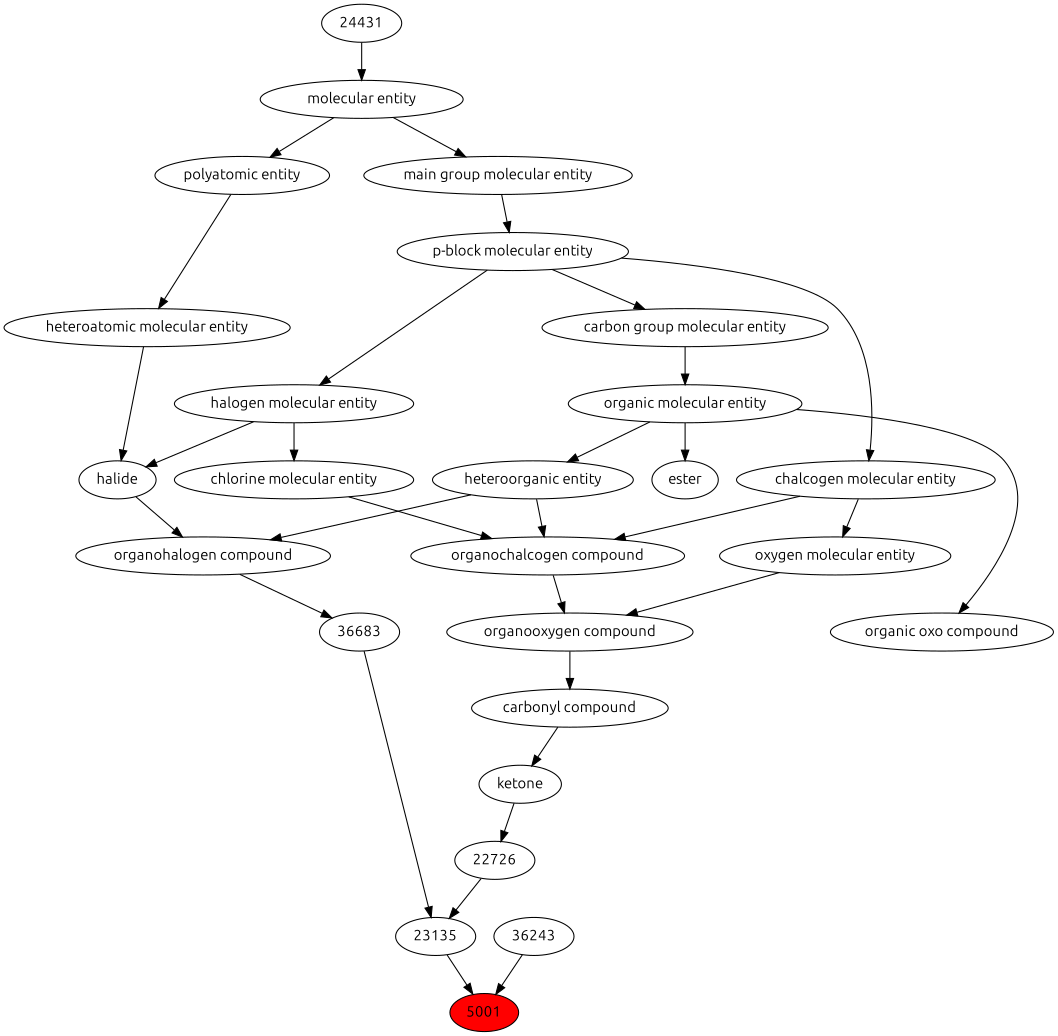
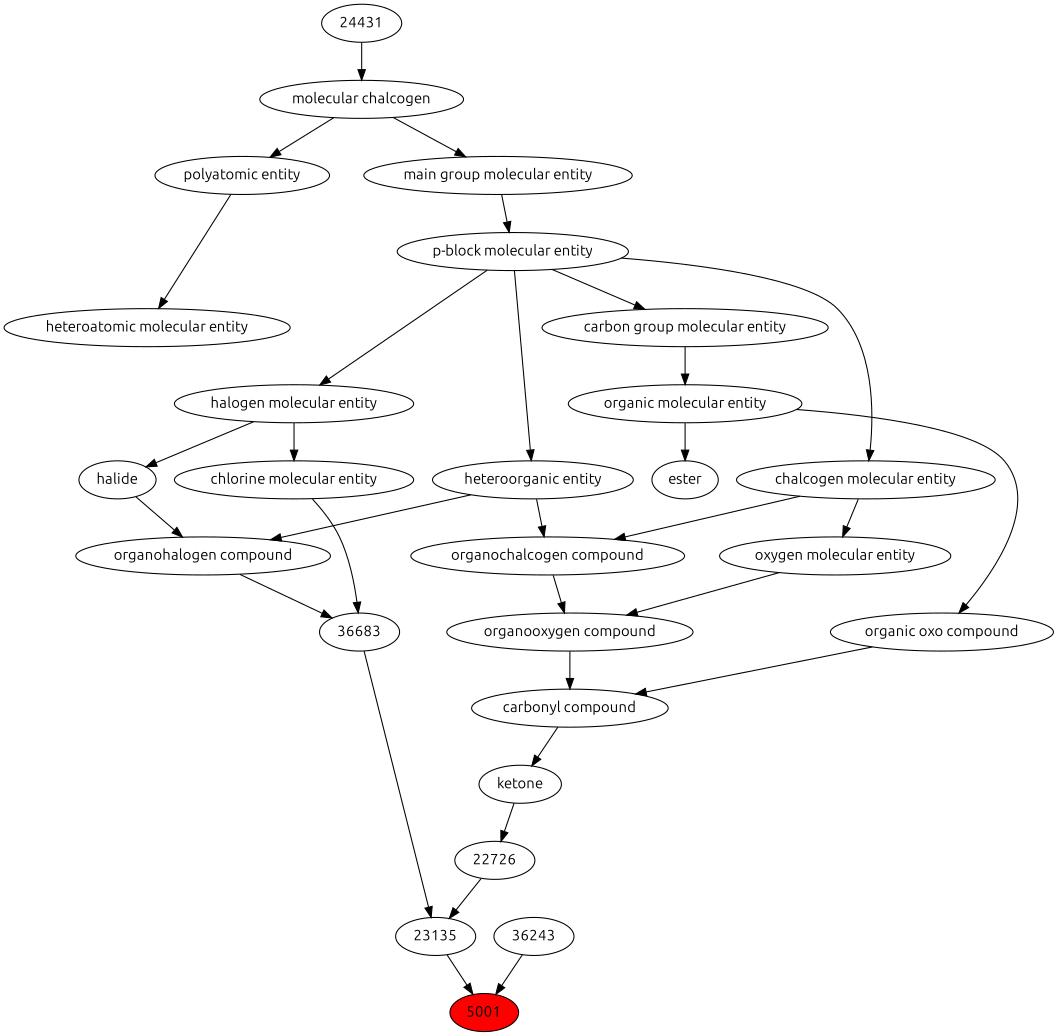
(362, 99) -> (362, 99)
(133, 399) -> none
(613, 440) -> (522, 360)
(415, 516) -> (344, 547)
none -> (759, 669)
